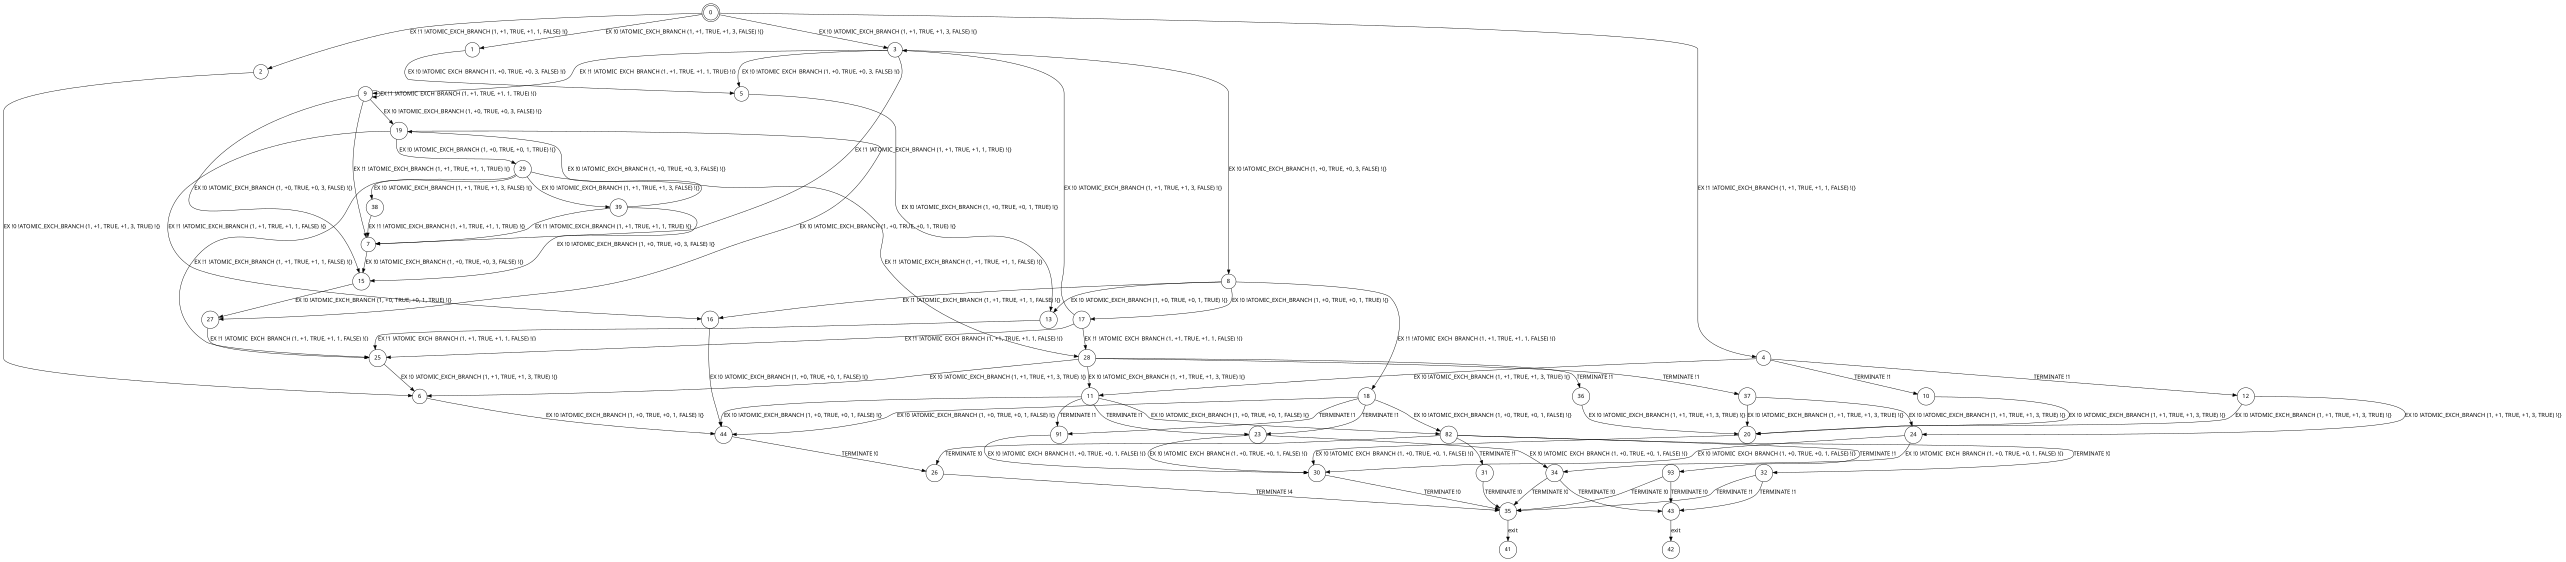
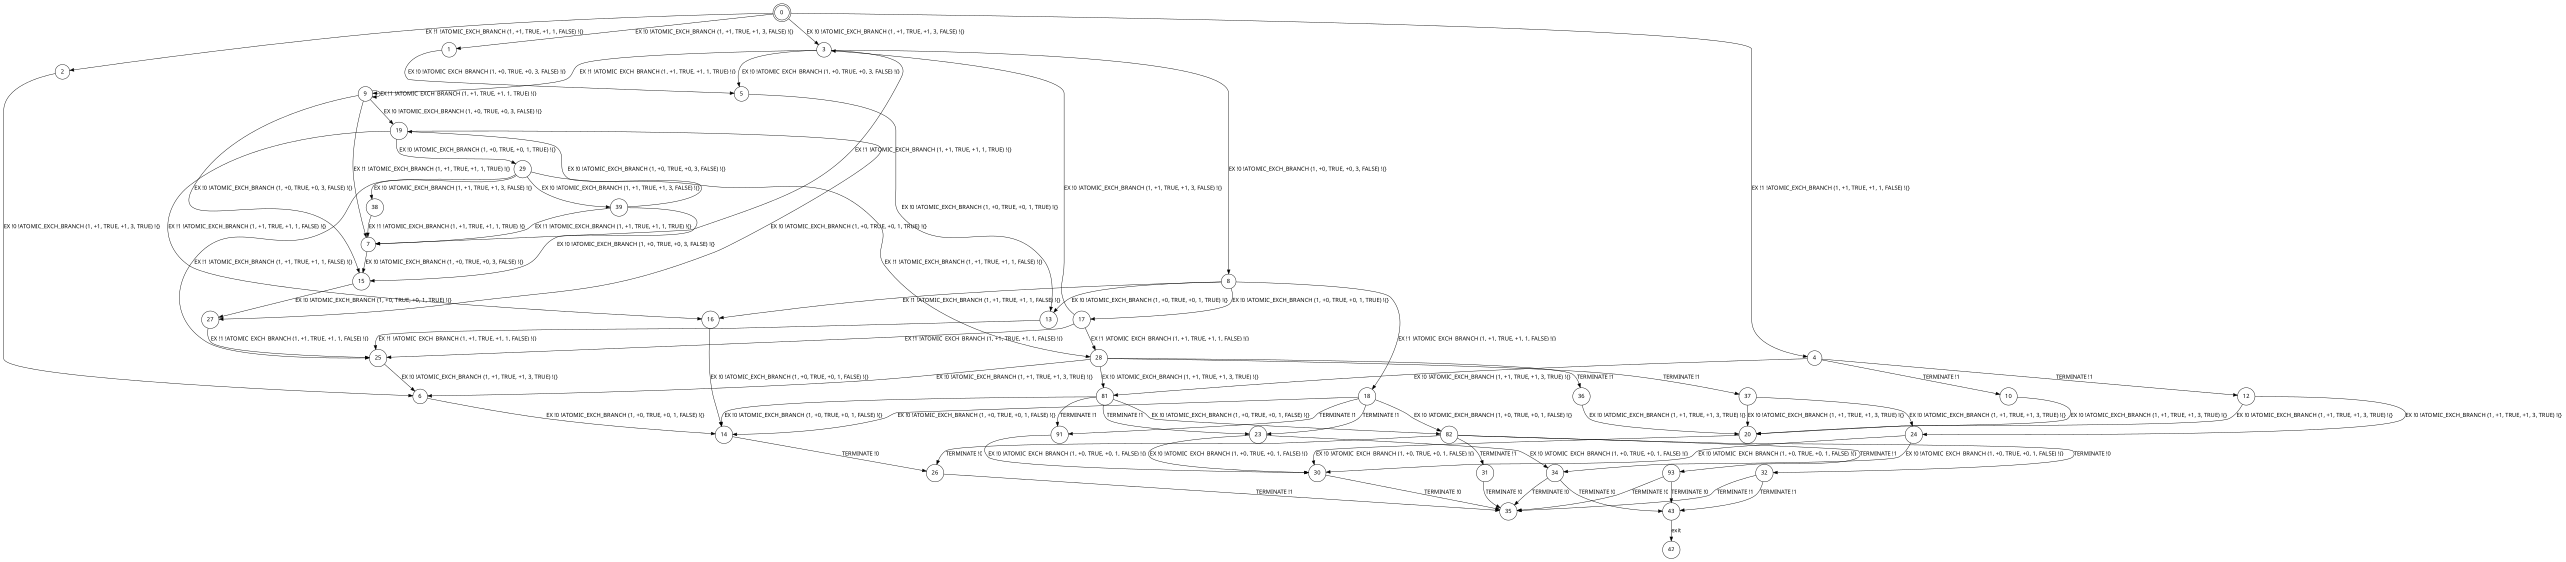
(1090, 396) -> (1105, 396)
(724, 435) -> (724, 435)
(1274, 492) -> (1275, 492)
(1508, 550) -> none
